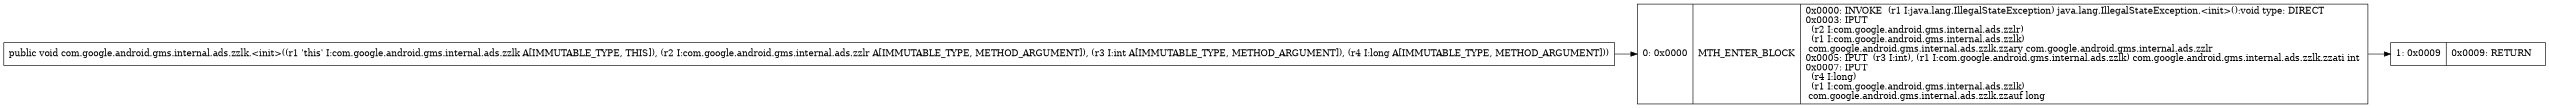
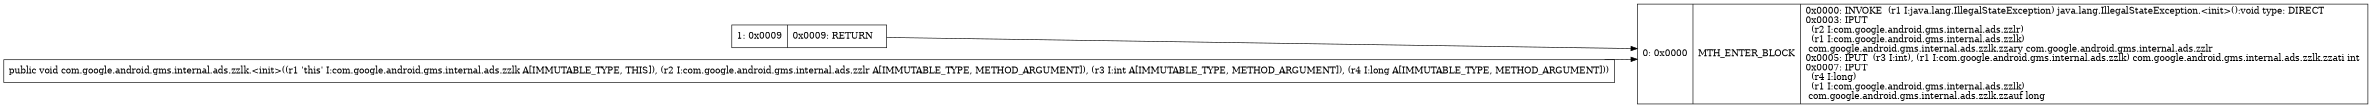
(2376, 54) -> (1259, 43)
